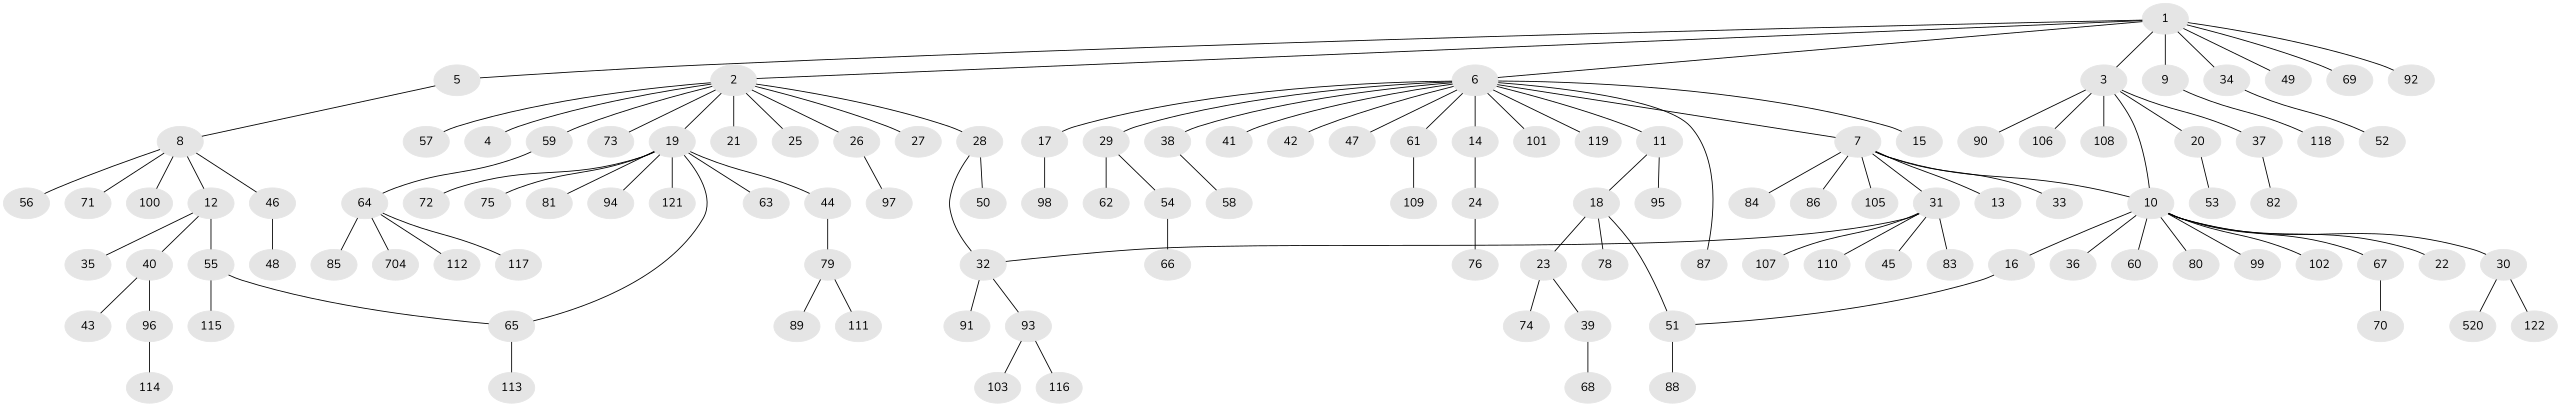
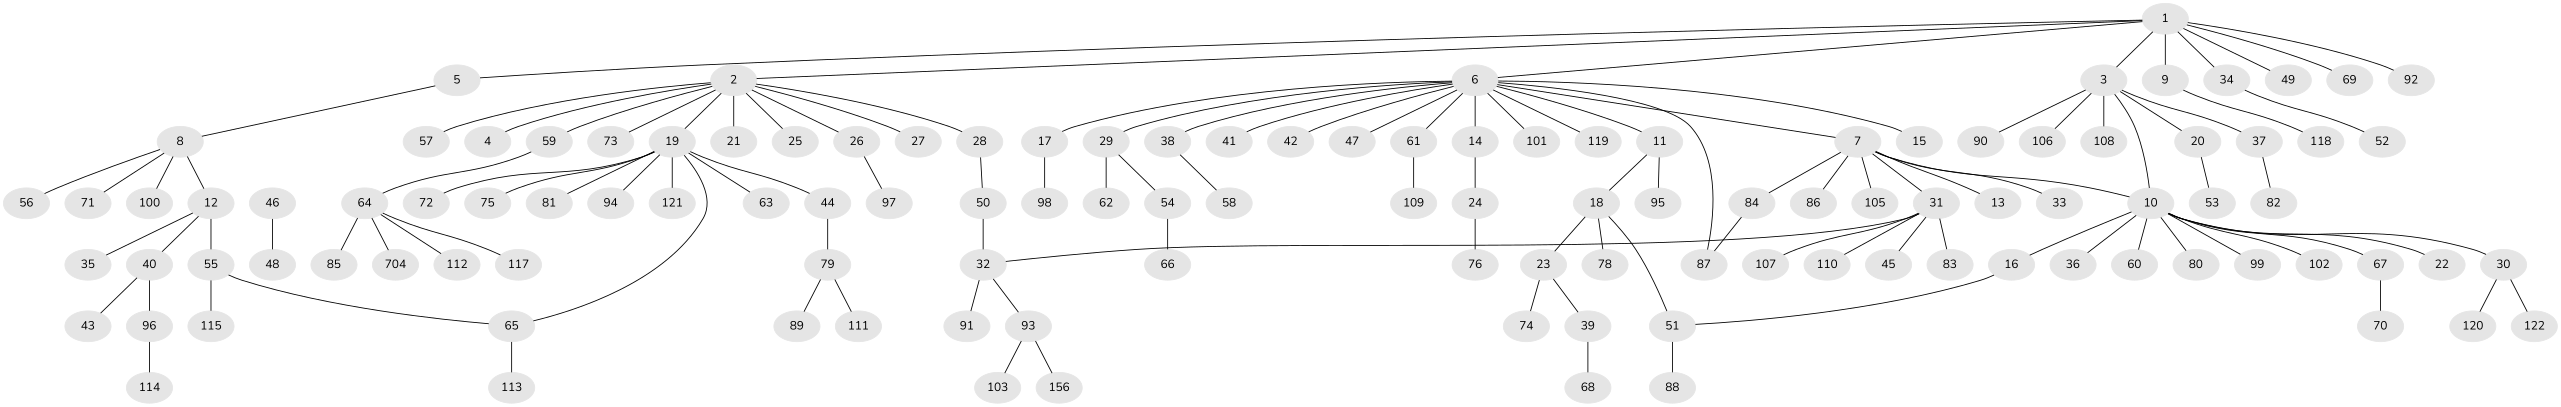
(226, 173) -> none
(950, 204) -> (983, 234)
none -> (1728, 234)
(2473, 326) -> (2473, 326)
(1059, 388) -> (1059, 388)
